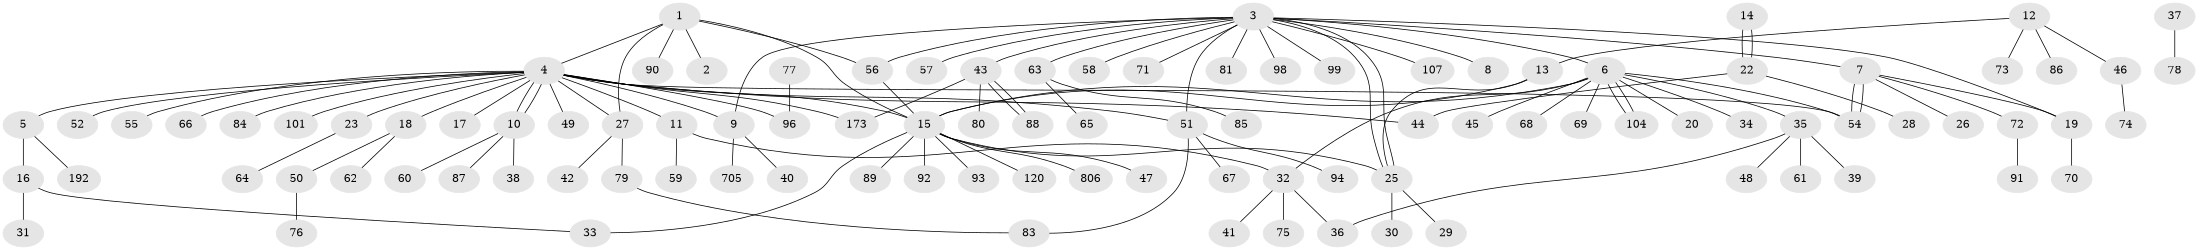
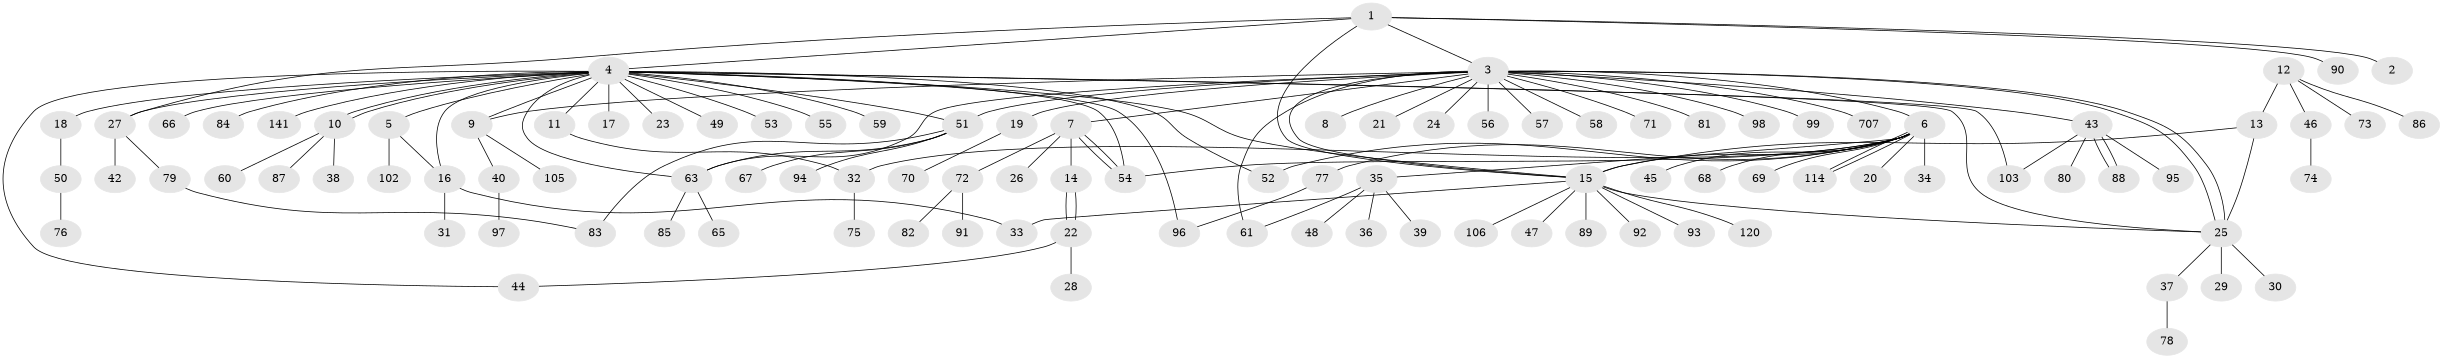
(814, 49) -> (1430, 44)
(1433, 71) -> (1869, 125)
none -> (1449, 88)
(1969, 93) -> (1071, 153)
(898, 98) -> (1302, 141)
none -> (449, 108)
none -> (1285, 112)
(296, 125) -> (279, 125)
none -> (771, 125)
(857, 125) -> (2009, 179)
none -> (1380, 125)
none -> (1434, 125)
(1637, 125) -> (1815, 179)
none -> (547, 151)
(676, 152) -> (748, 88)
none -> (808, 152)
none -> (1596, 152)
none -> (1624, 152)
(79, 179) -> (389, 179)
(242, 179) -> none
(351, 179) -> none
(732, 179) -> (555, 179)
(1091, 179) -> (1476, 233)
none -> (2173, 179)
(1311, 206) -> none
none -> (499, 233)
none -> (908, 233)
(1229, 233) -> none
none -> (2194, 260)
